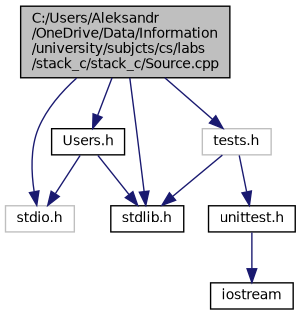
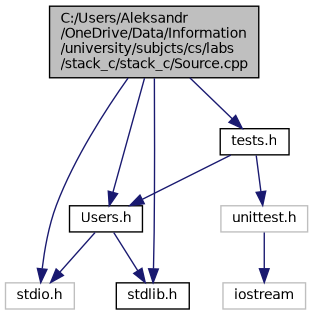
(237, 142) -> (255, 142)
(198, 176) -> (187, 177)
(252, 219) -> (264, 219)
(252, 296) -> (264, 296)
